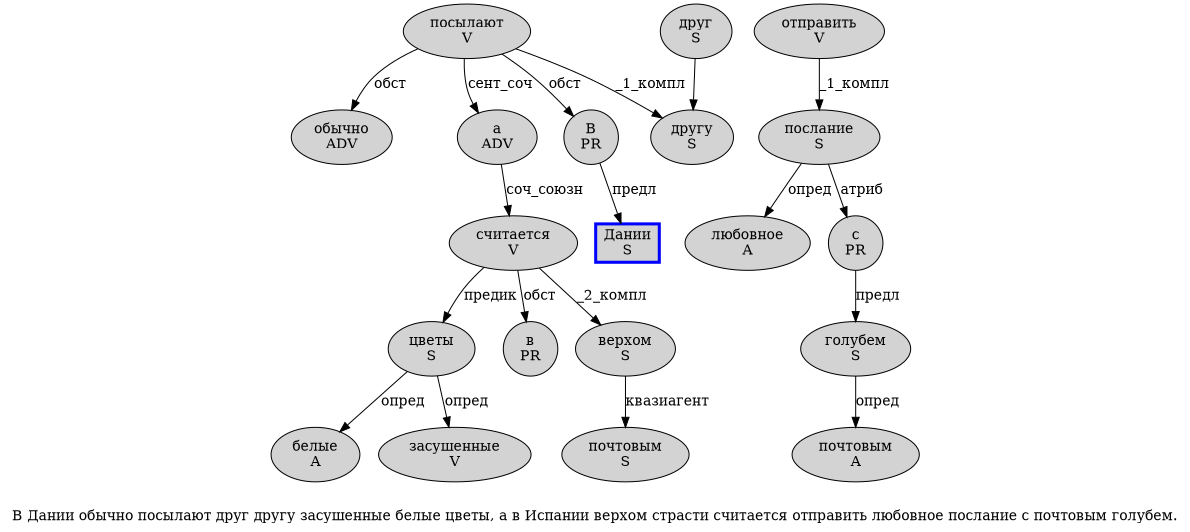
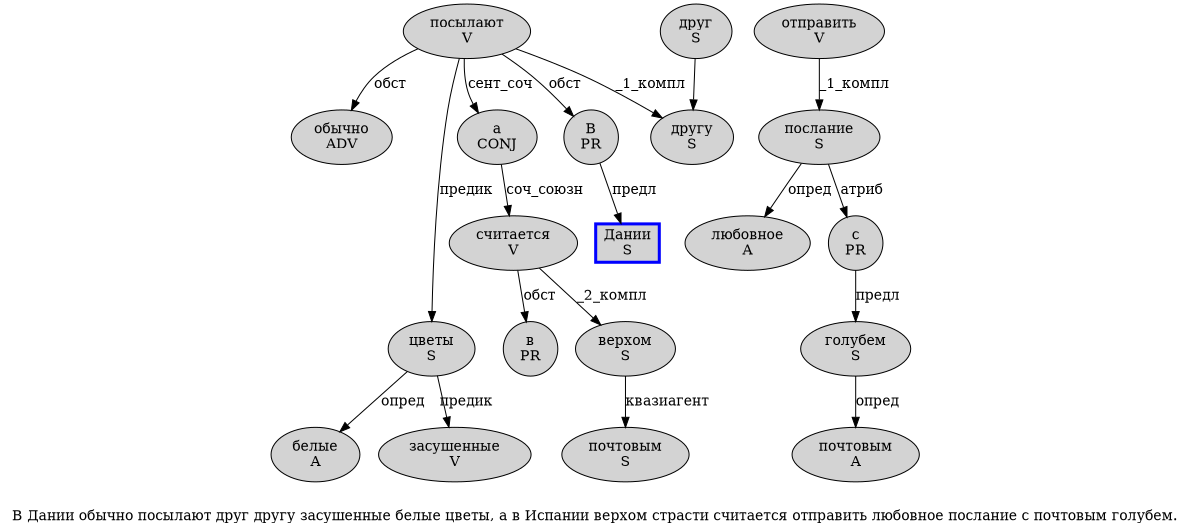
(497, 137) -> (497, 137)
(464, 289) -> (439, 184)
(466, 402) -> (466, 402)
